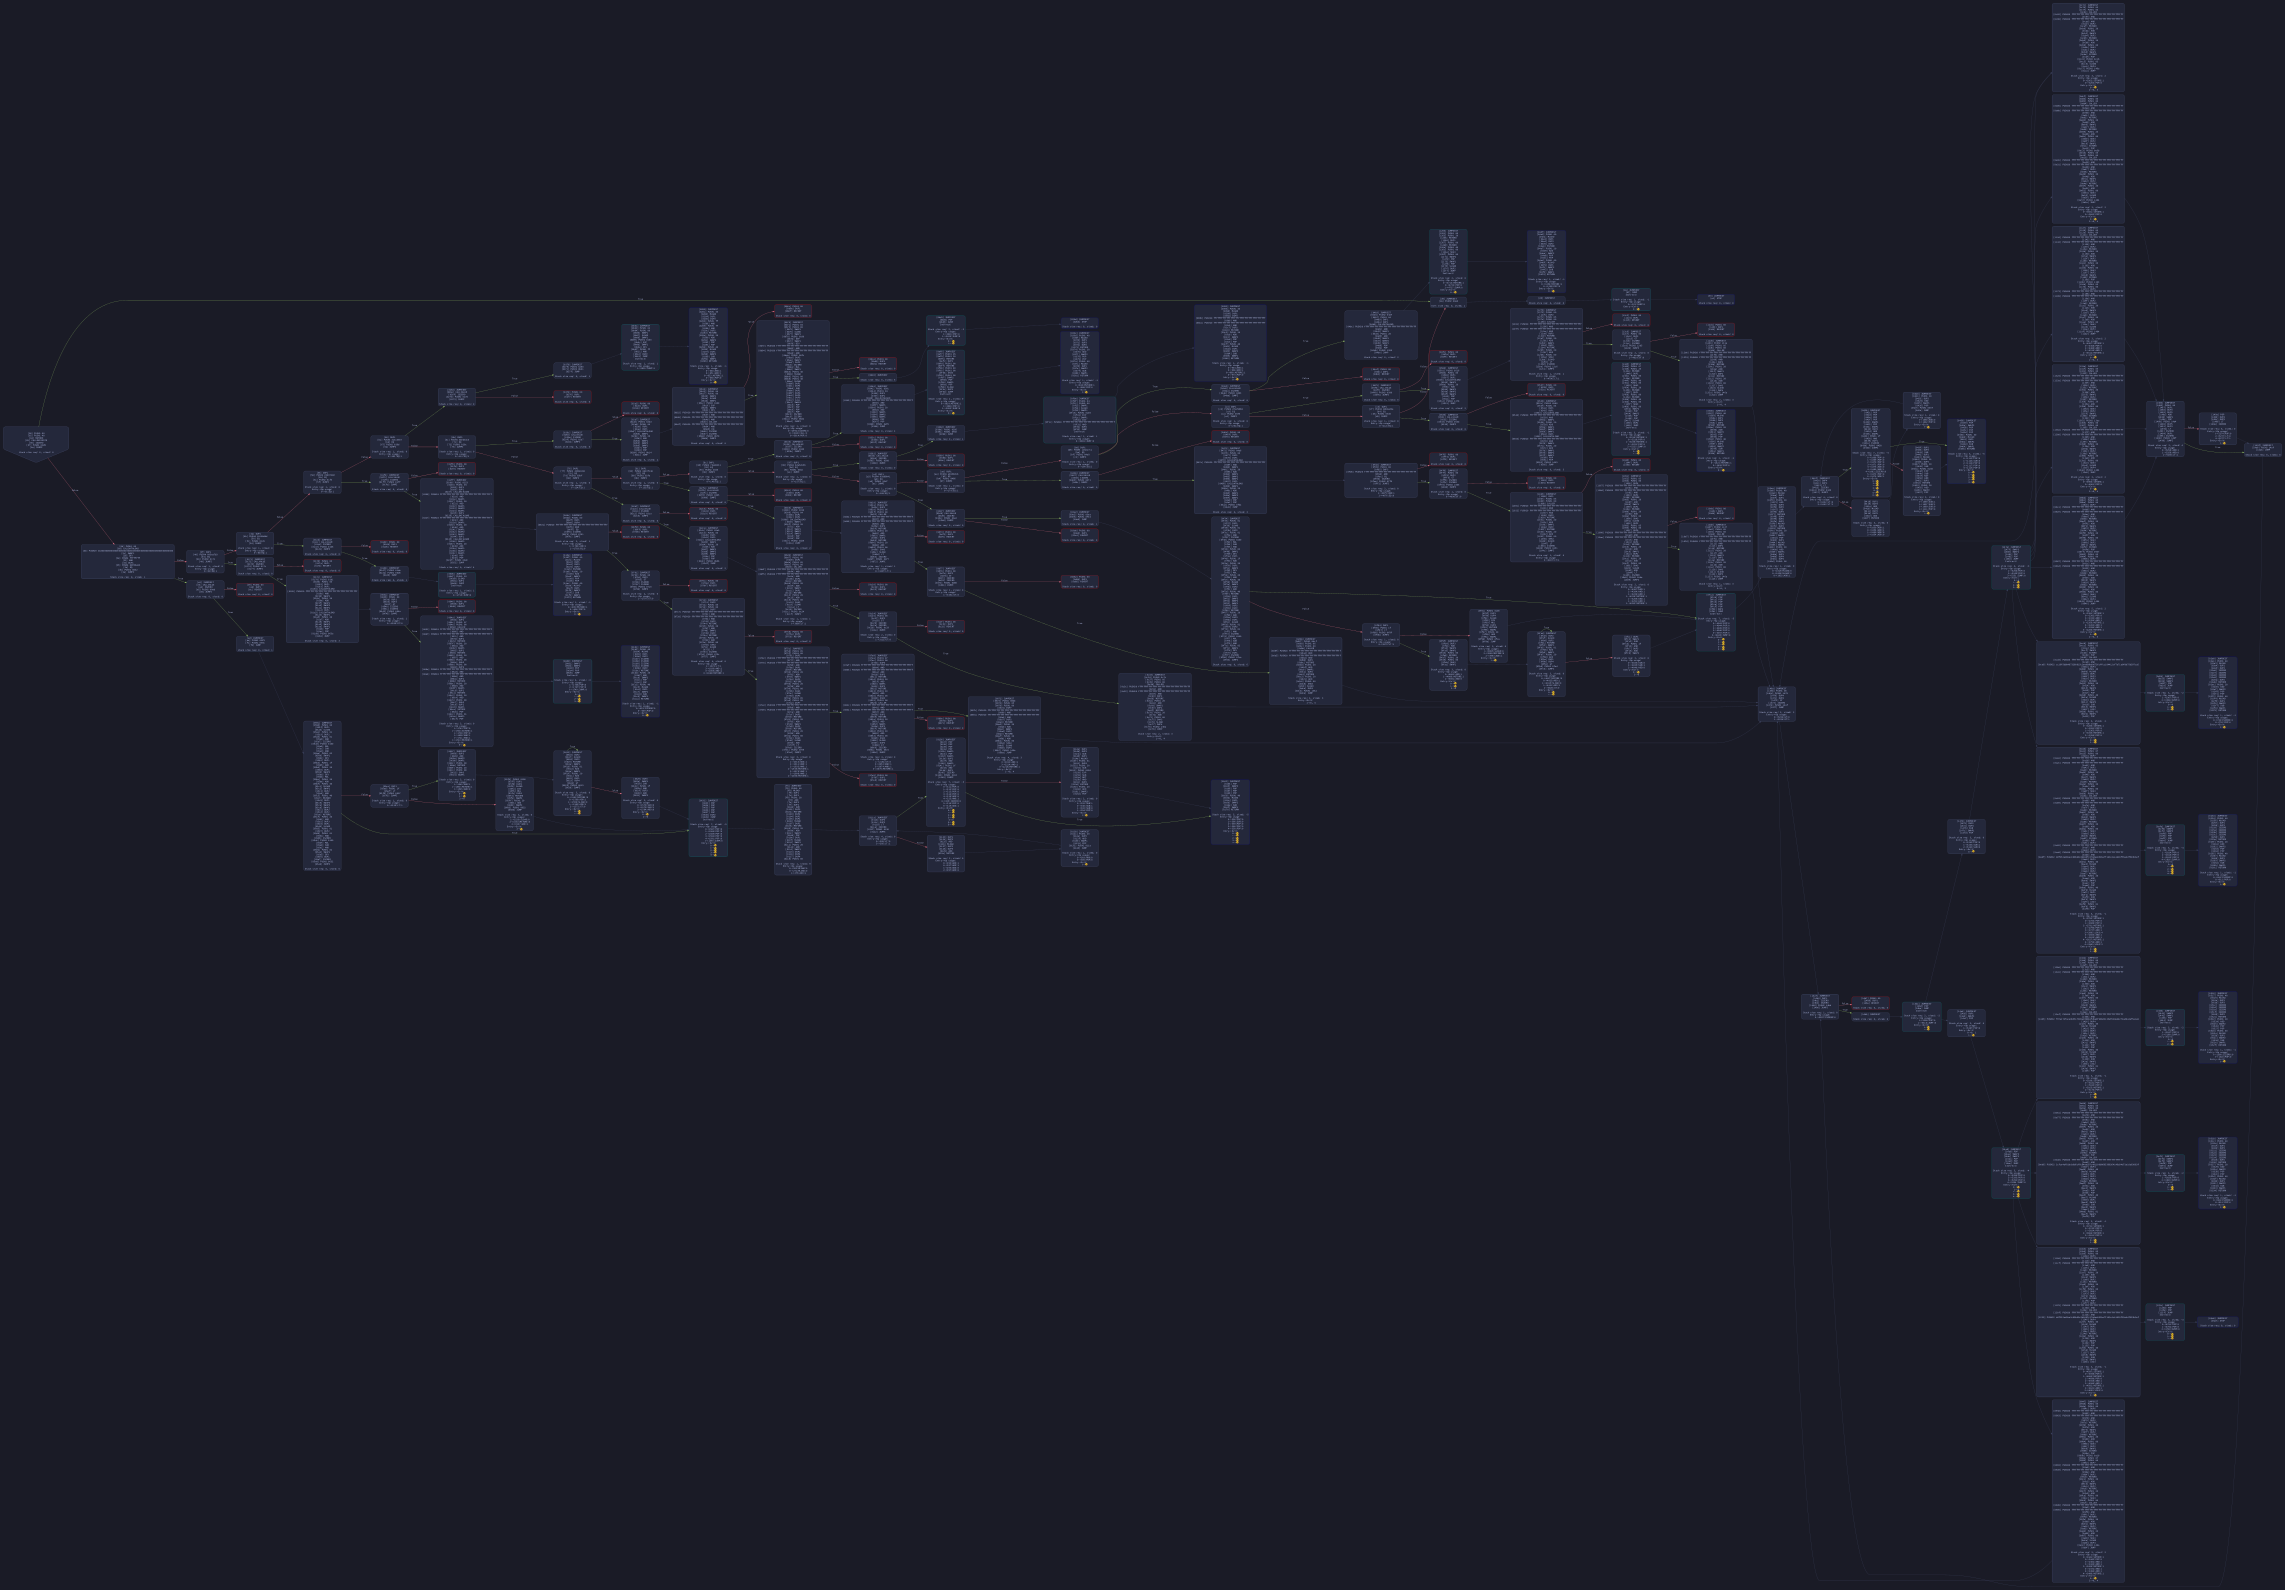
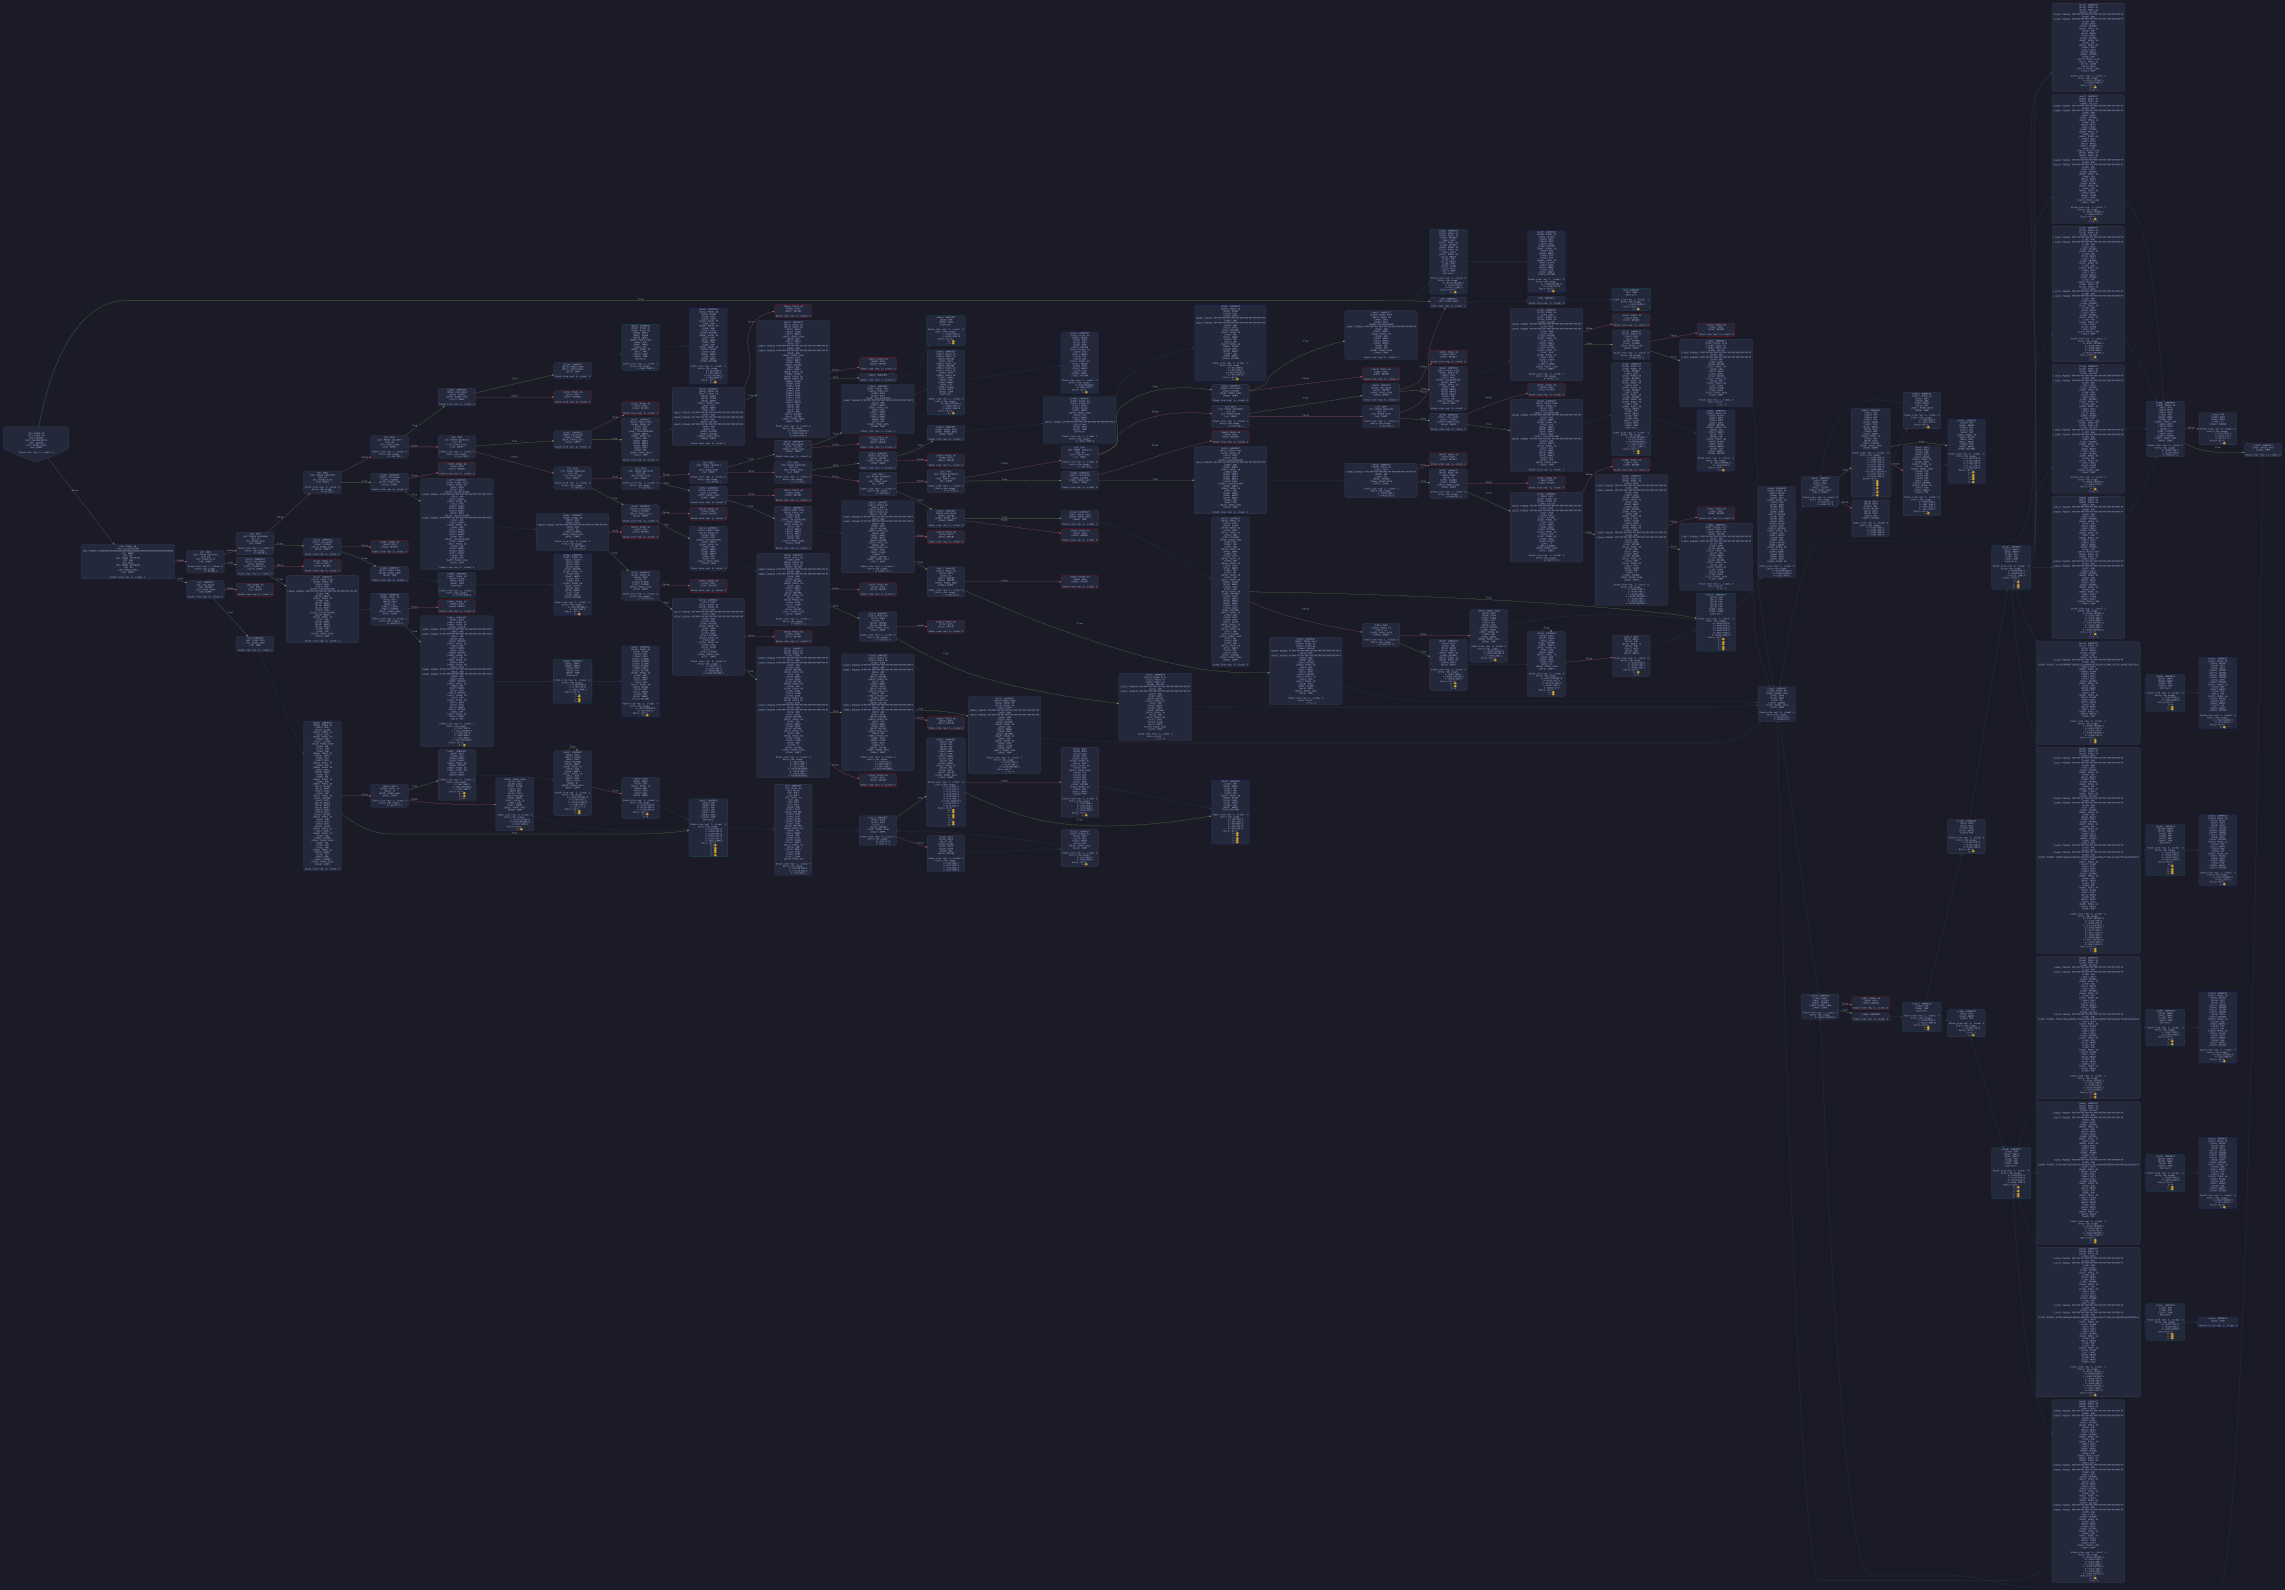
(1716, 300) -> none
(1080, 323) -> none
(2218, 1322) -> (2218, 1322)
